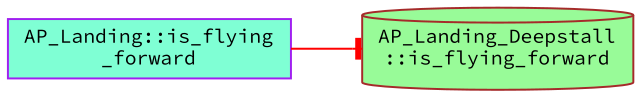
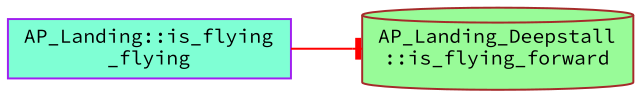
(149, 49) -> (149, 49)
